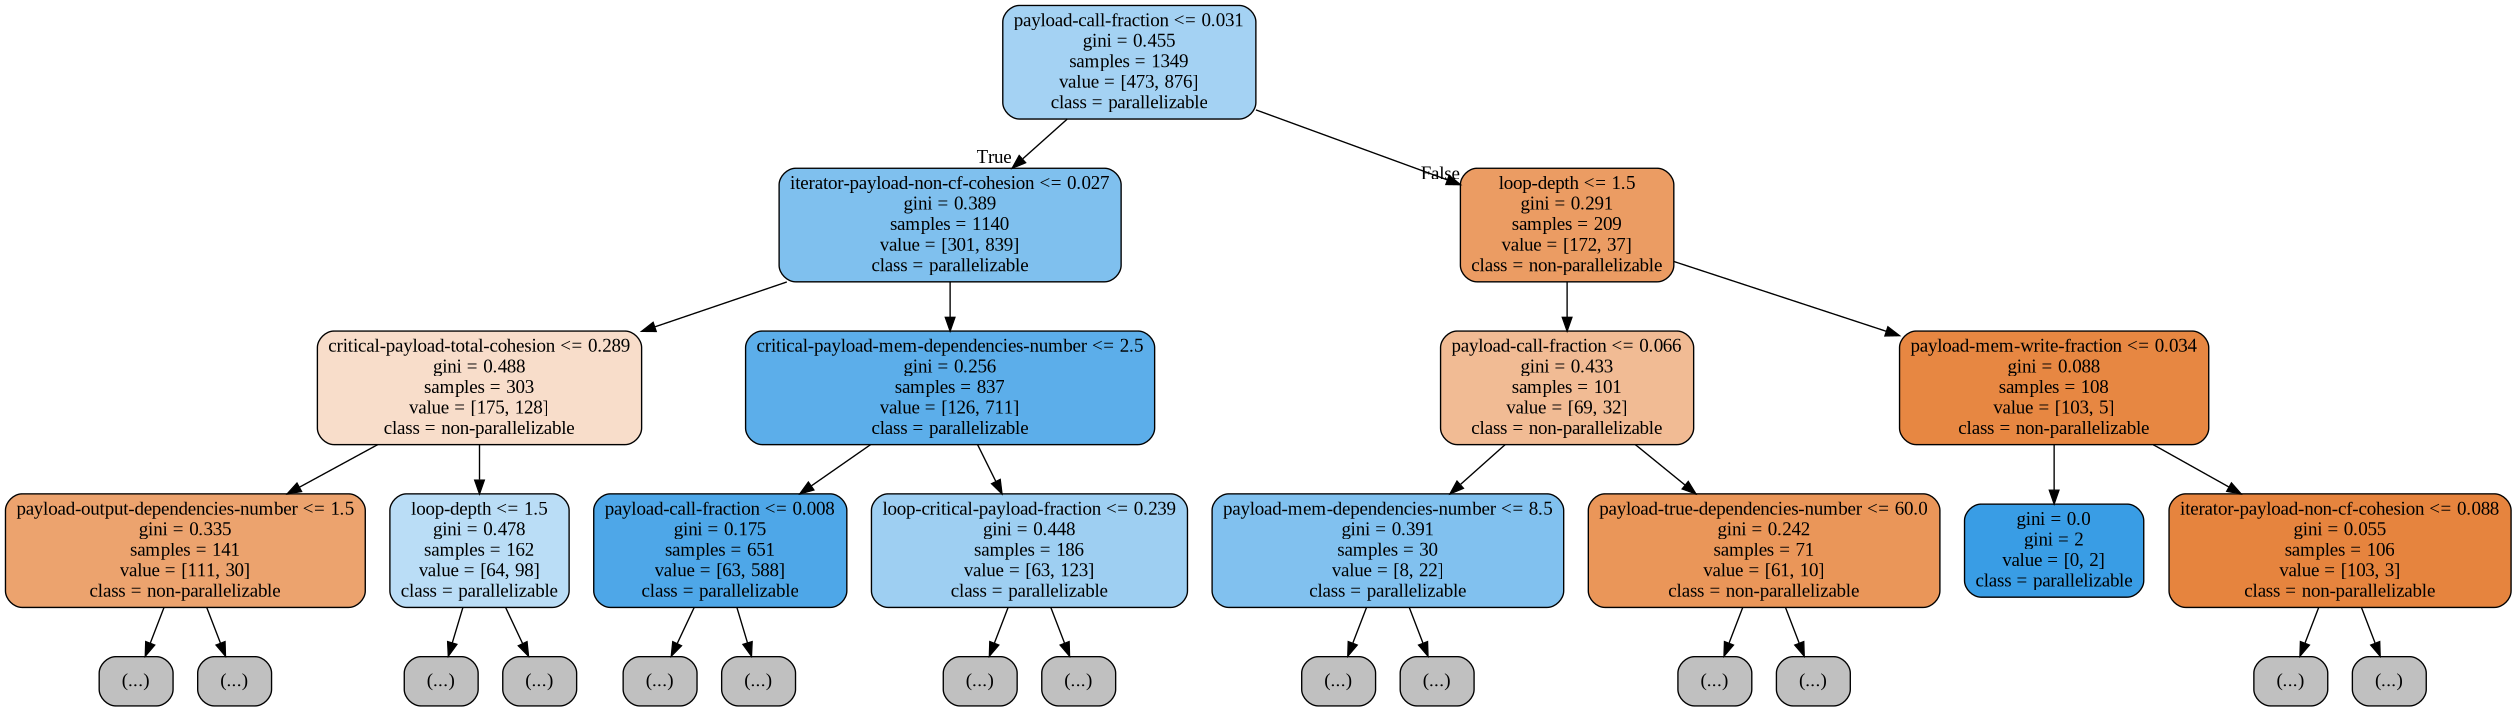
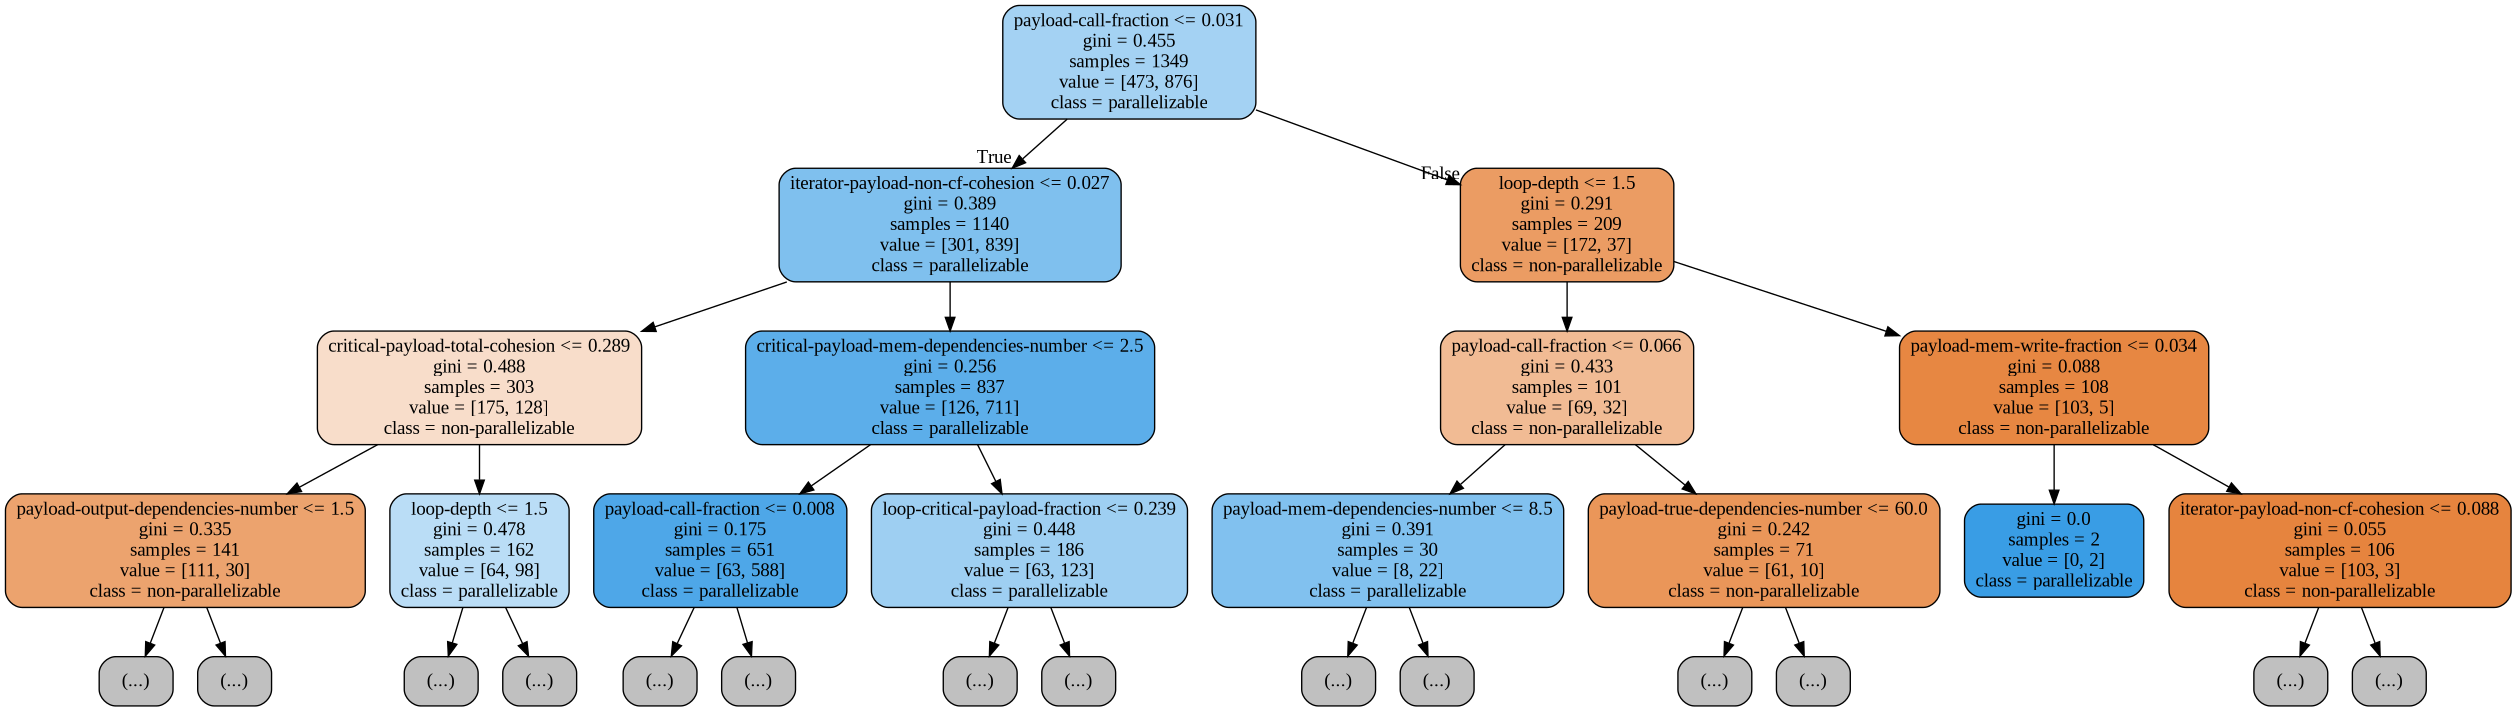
(2054, 551) -> (2054, 551)
